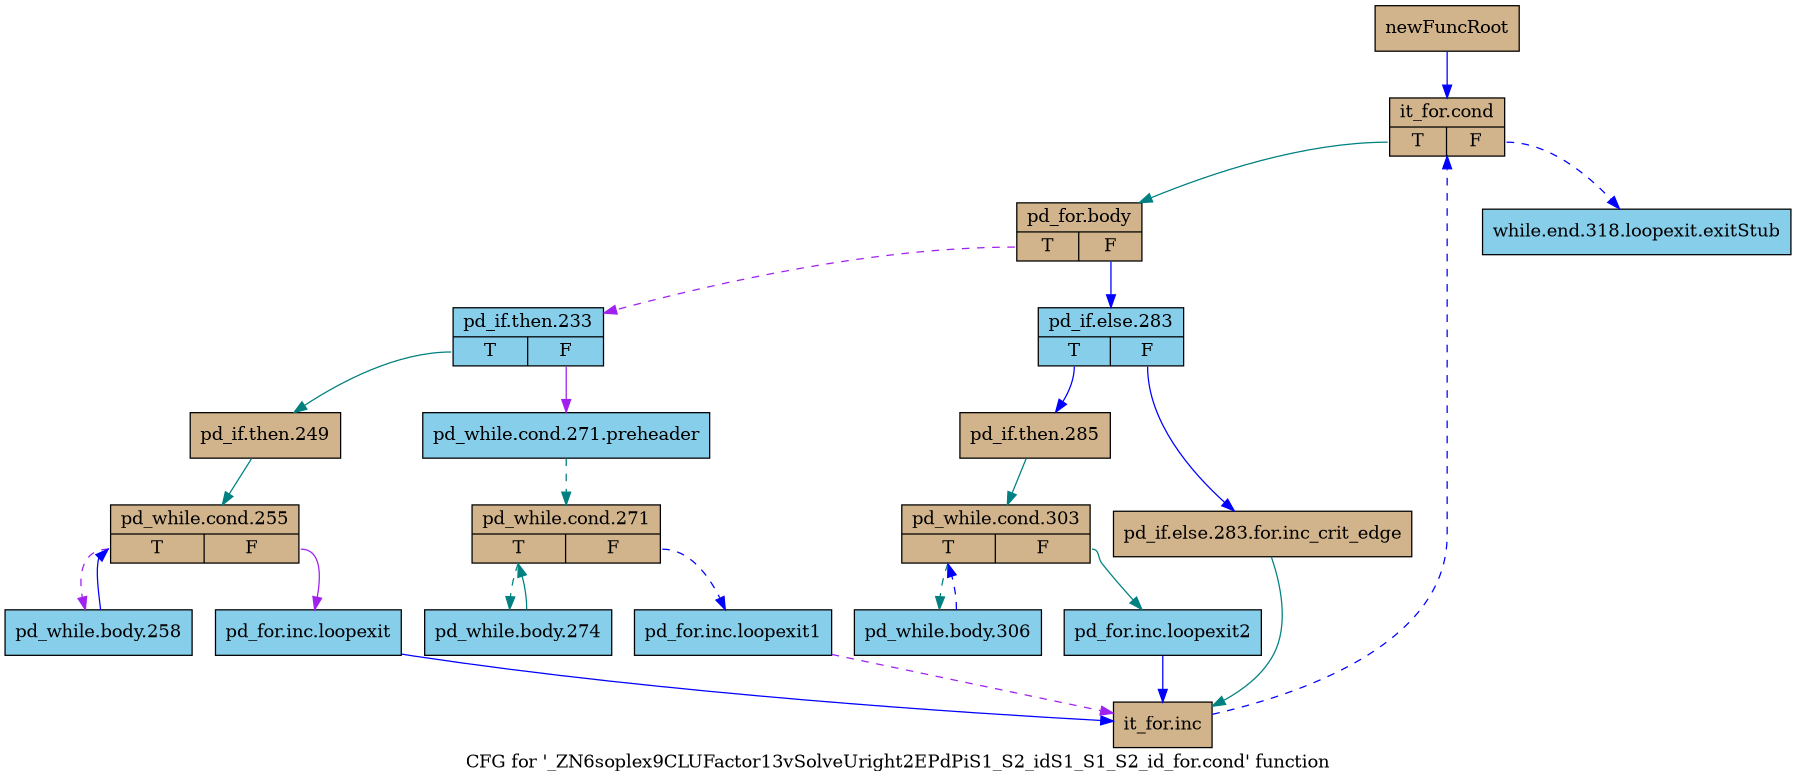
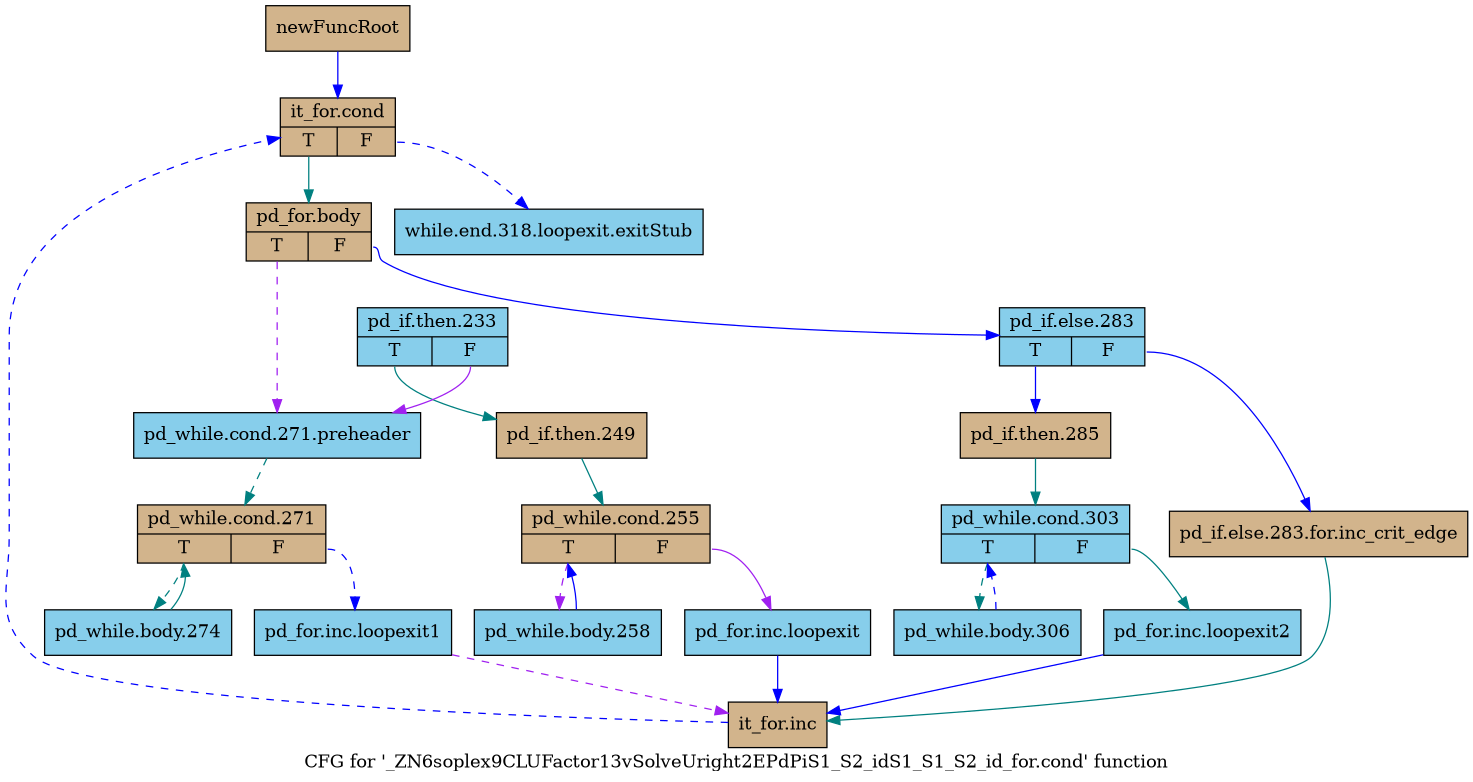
(814, 266) -> (277, 331)
(996, 534) -> (1035, 534)
